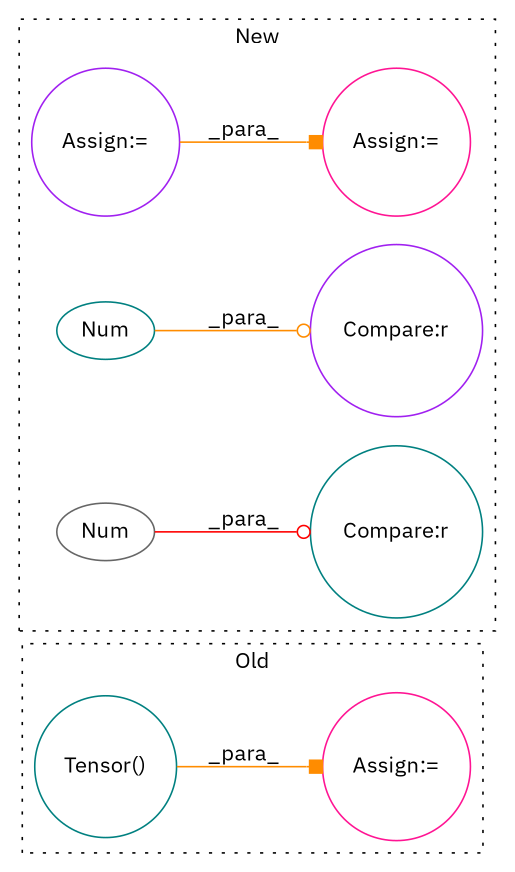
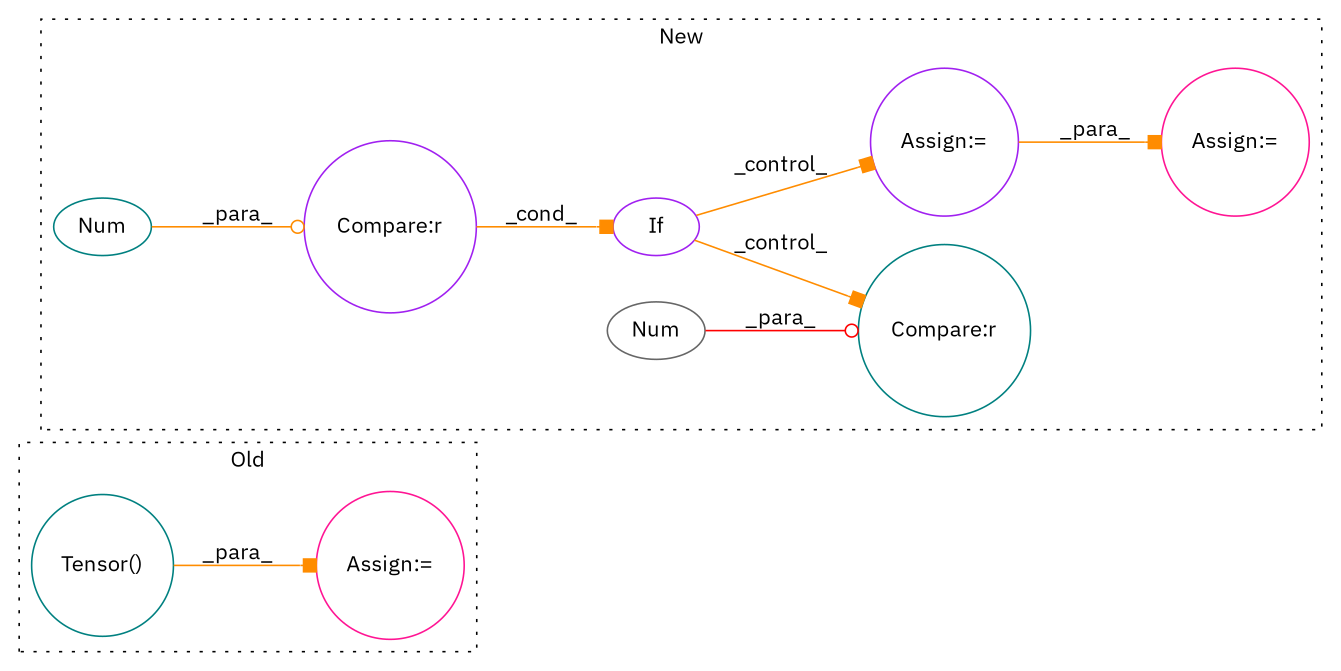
none -> (656, 227)
